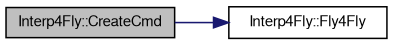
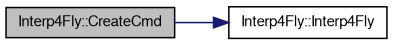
(308, 23) -> (308, 23)
